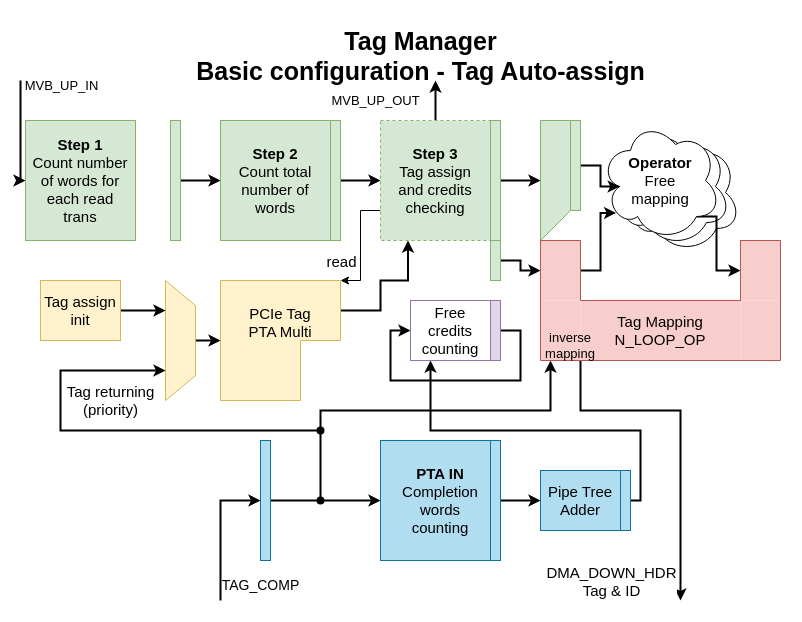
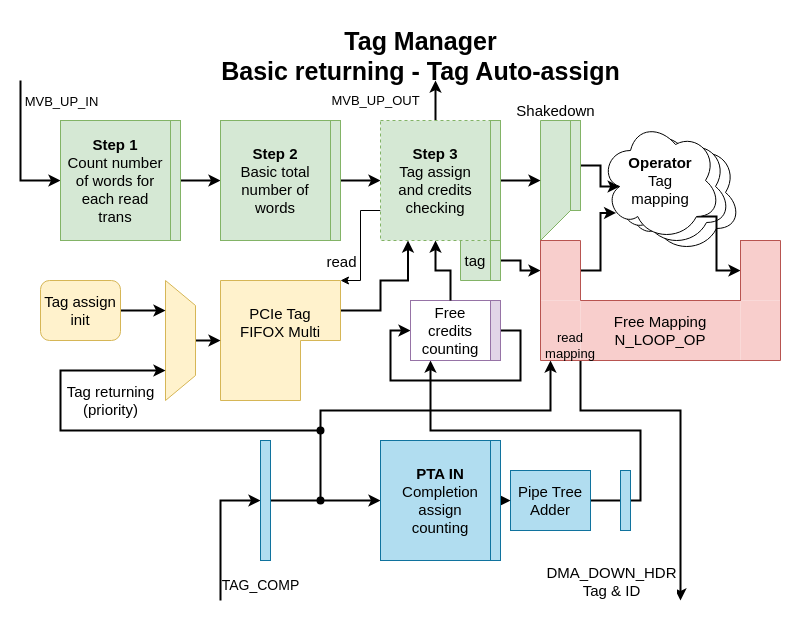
(421, 56) -> (421, 56)
none -> (556, 111)
(81, 181) -> (116, 181)
(276, 181) -> (276, 181)
(661, 181) -> (661, 181)
none -> (476, 261)
none -> (448, 271)
(81, 311) -> (81, 311)
(661, 331) -> (661, 331)
(281, 341) -> (281, 341)
(571, 346) -> (571, 346)
(441, 501) -> (441, 501)
(581, 501) -> (551, 501)
